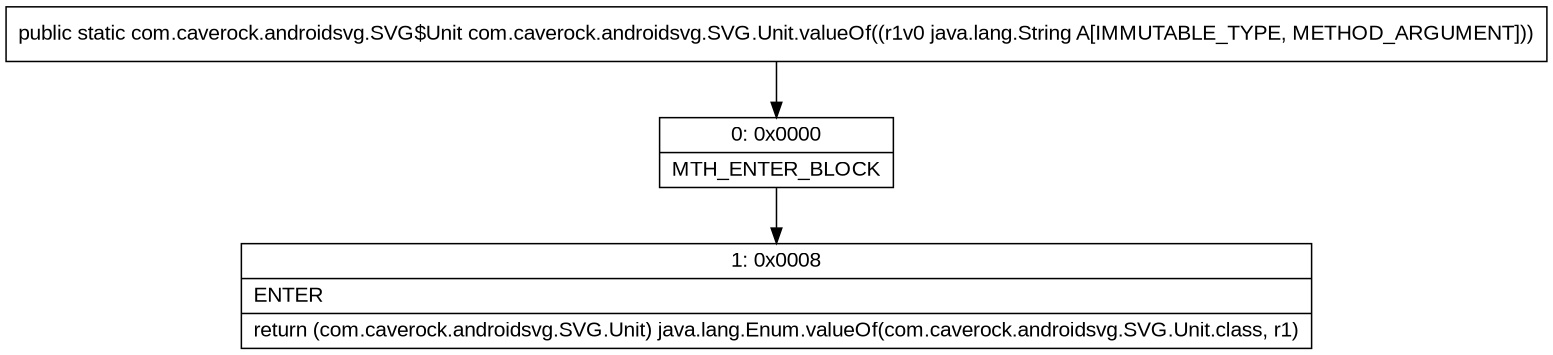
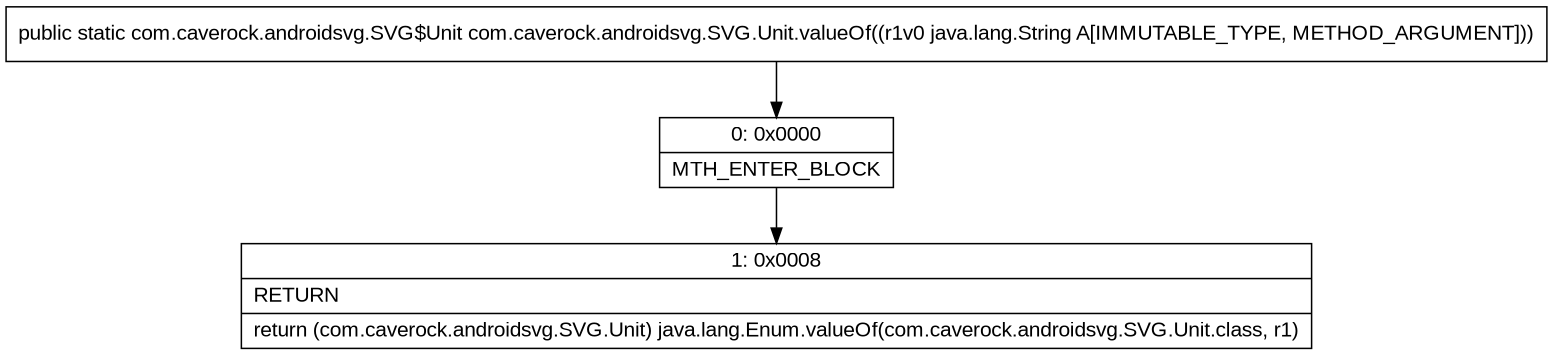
(288, 295) -> (297, 295)
